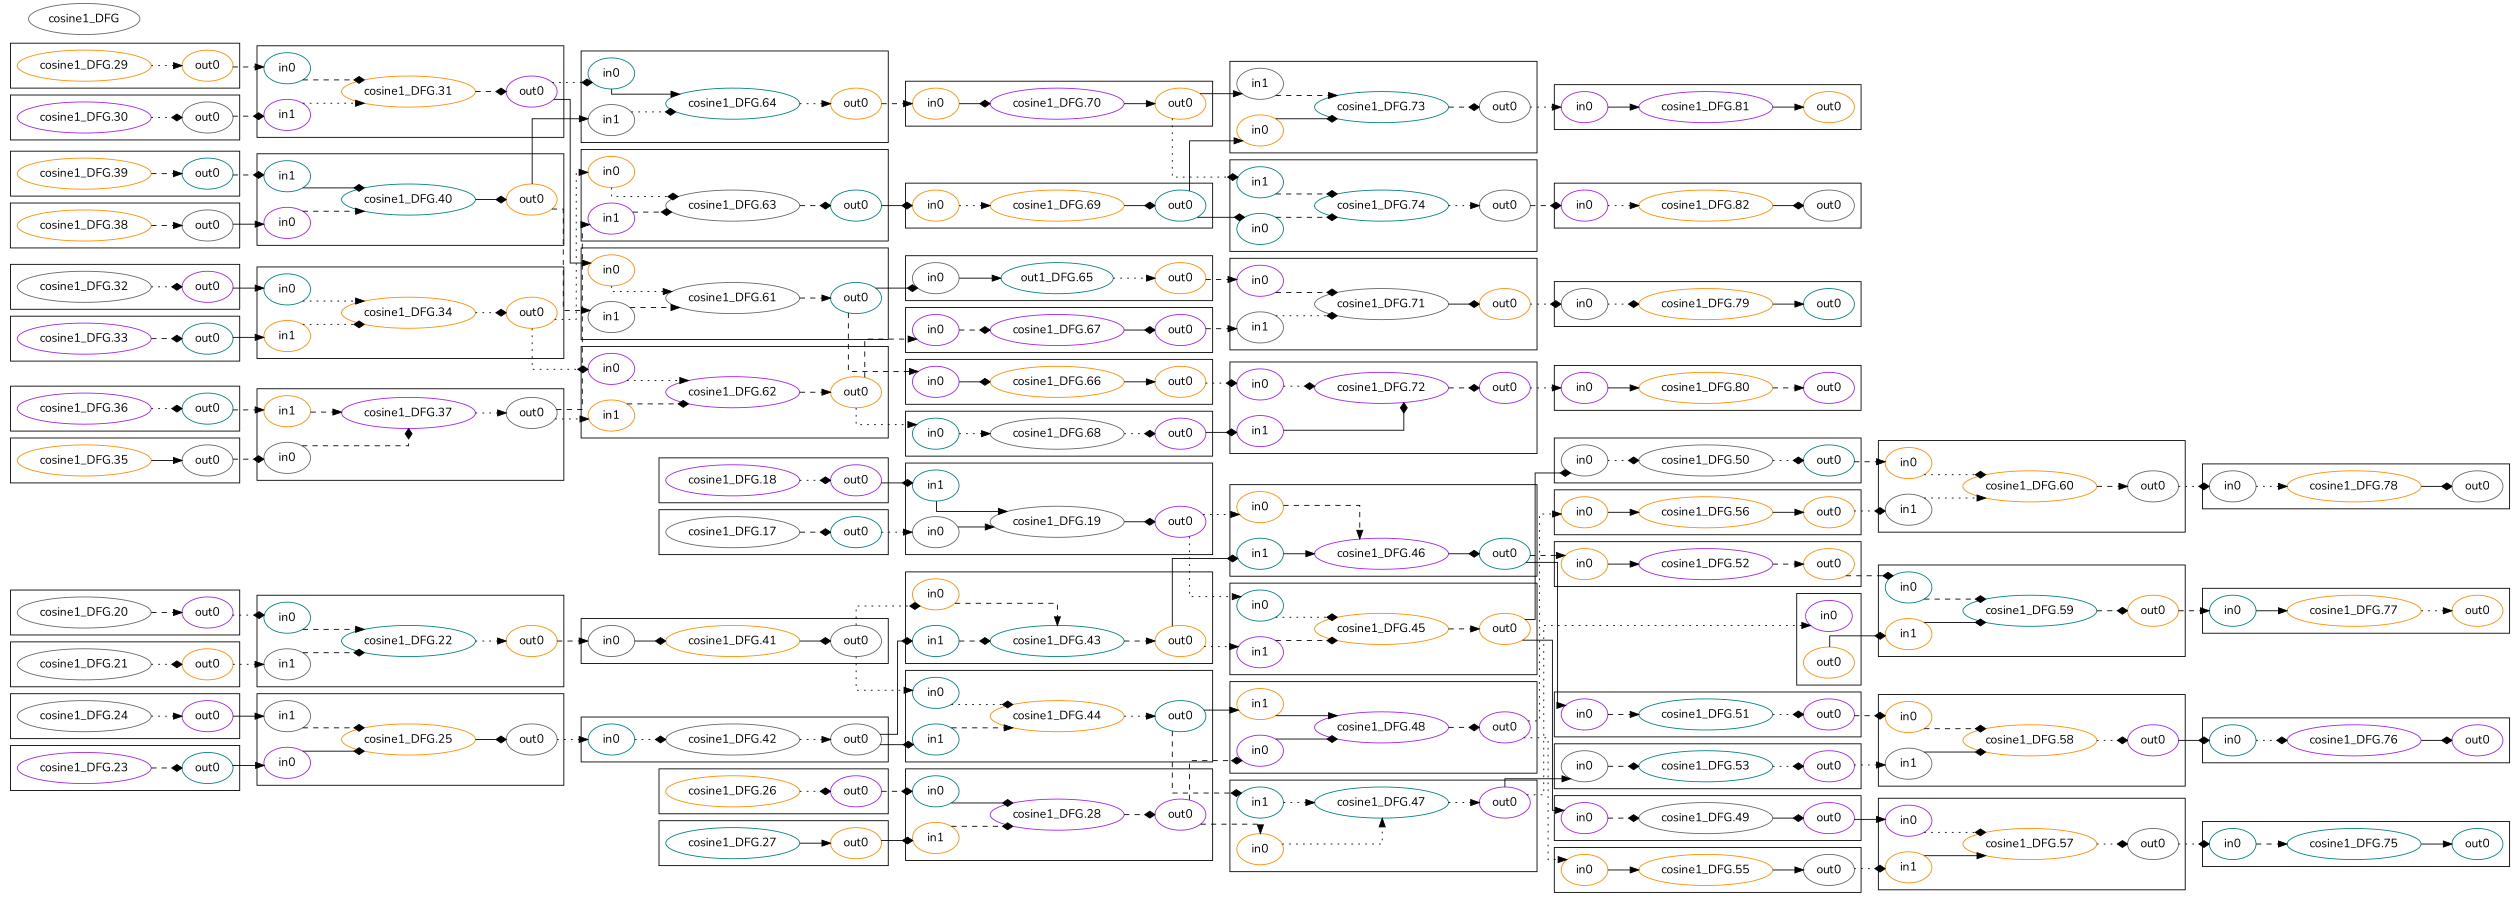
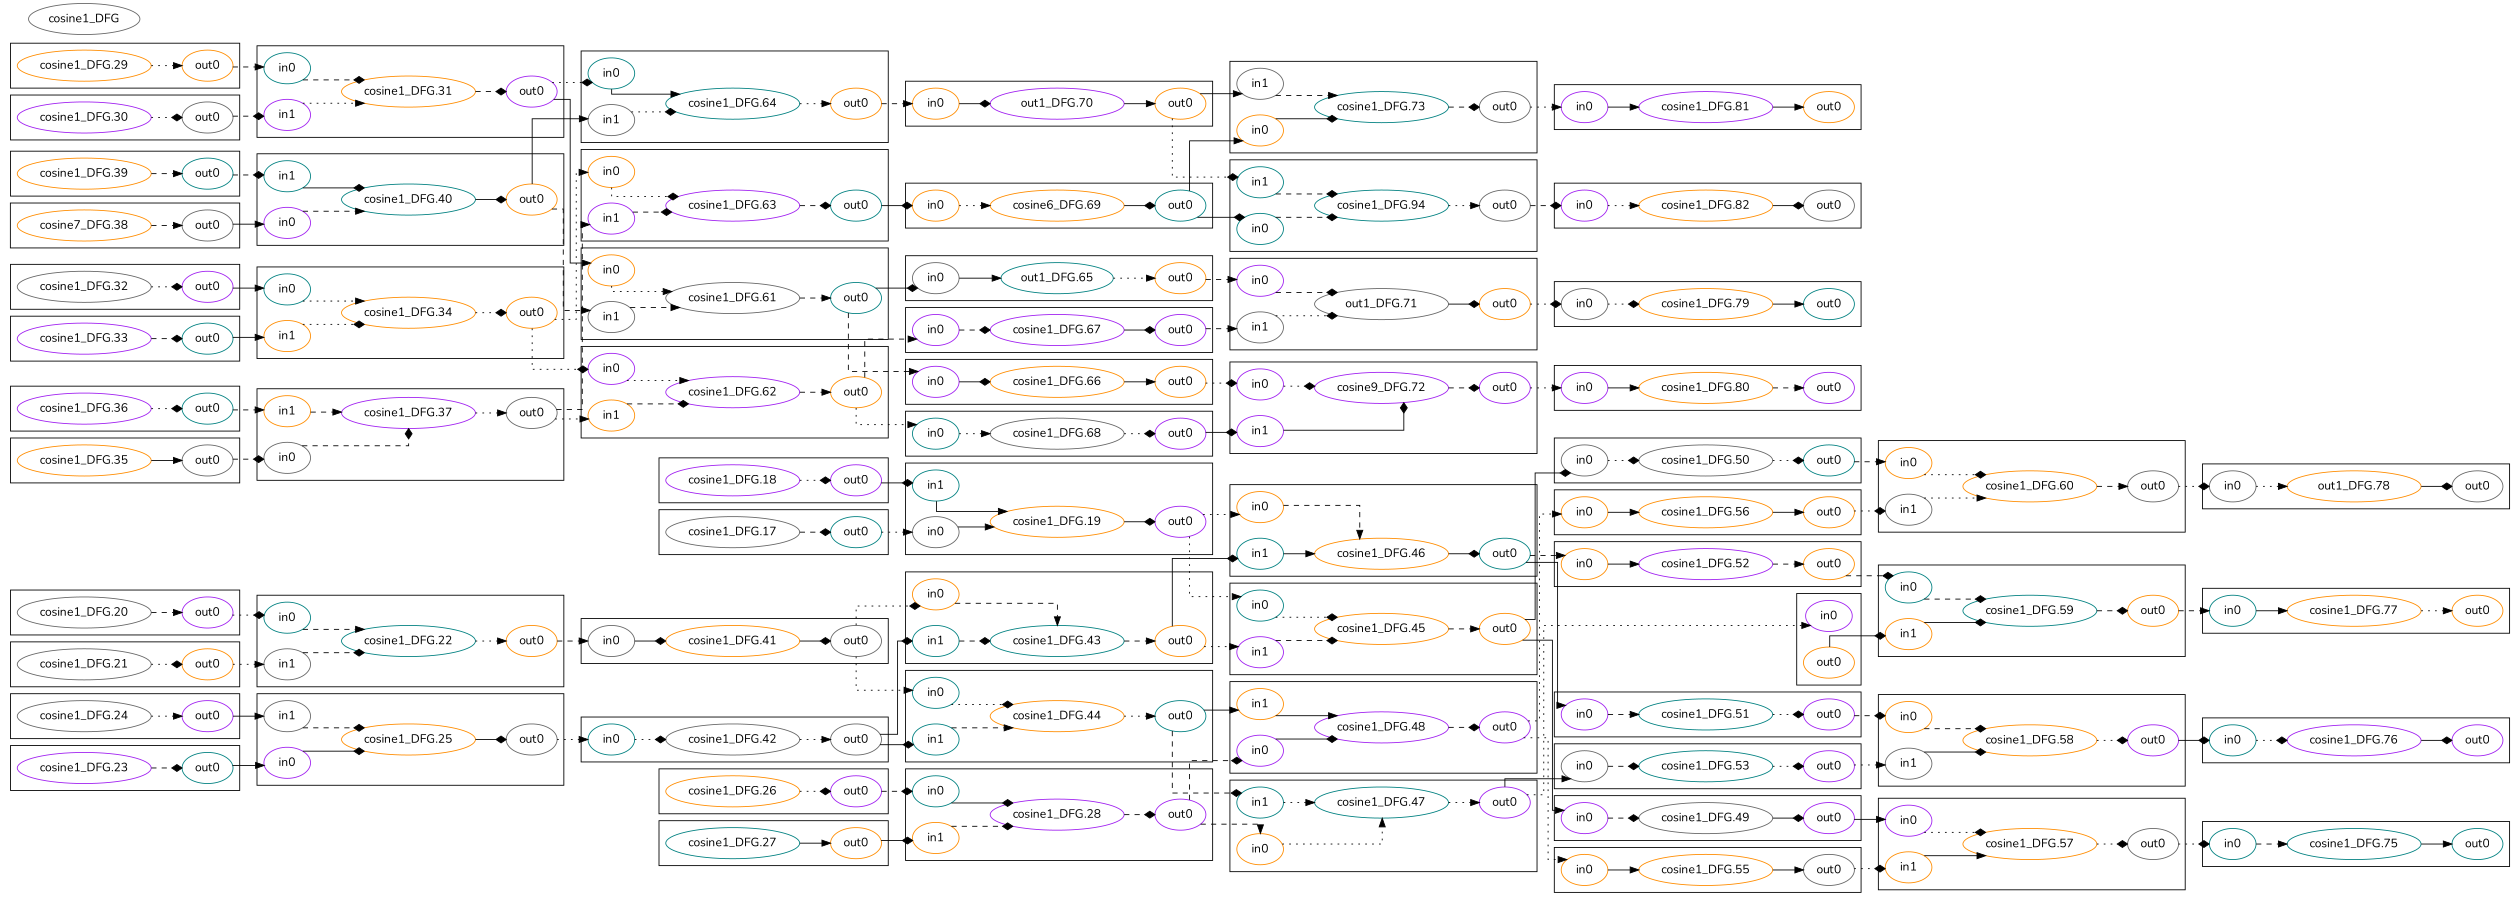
(1057, 104) -> (1057, 104)
(733, 206) -> (733, 206)
(1057, 206) -> (1057, 206)
(1382, 206) -> (1382, 206)
(84, 225) -> (84, 225)
(1382, 304) -> (1382, 304)
(1382, 388) -> (1382, 388)
(2354, 486) -> (2354, 486)
(1057, 522) -> (1057, 522)
(1382, 554) -> (1382, 554)
